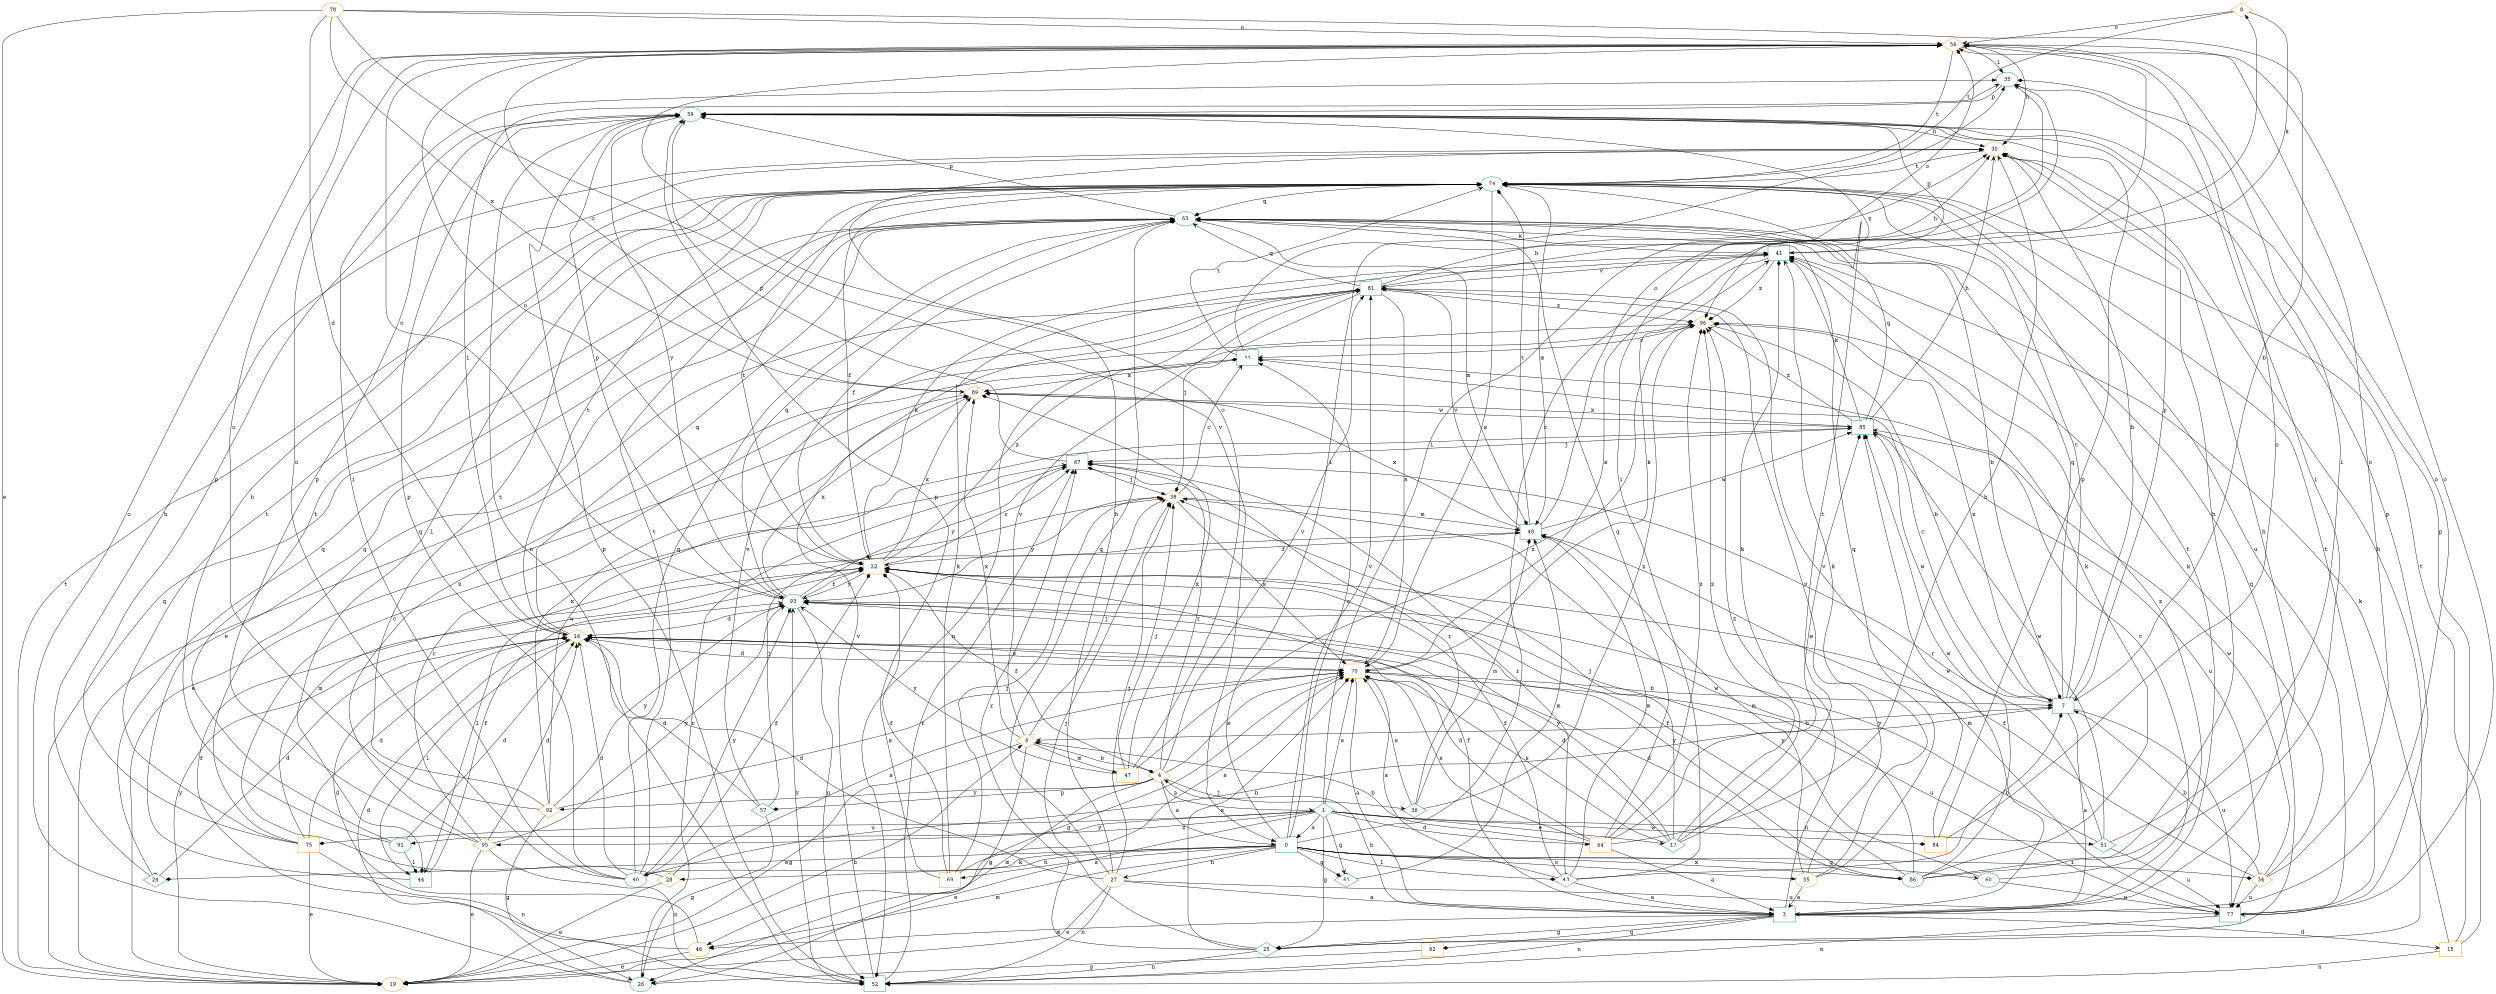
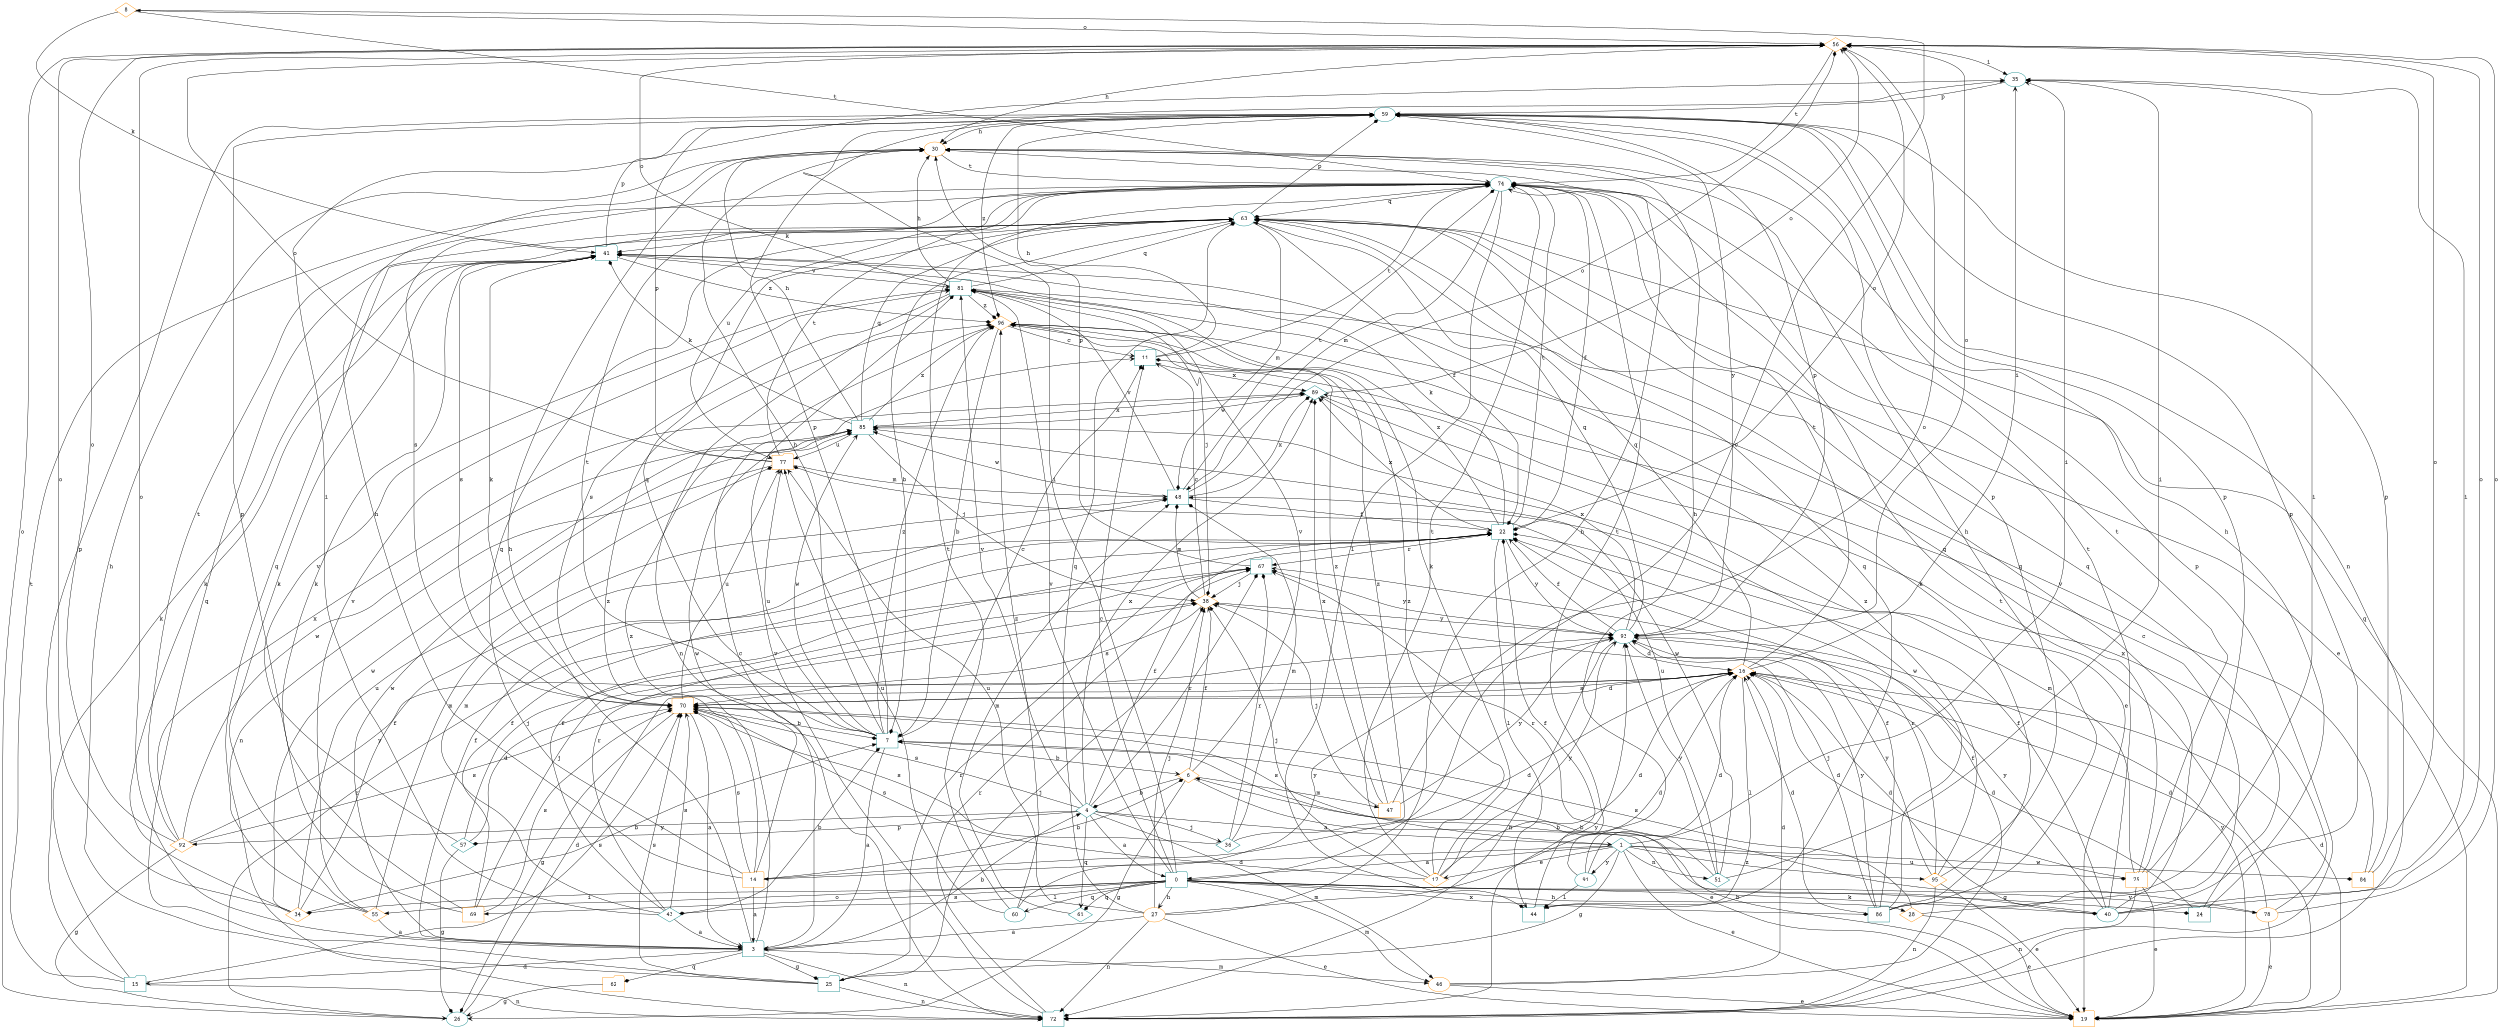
(940, 167) -> (1316, 166)
(1003, 202) -> (1585, 339)
(971, 337) -> (1747, 889)
(975, 393) -> (1315, 393)
(2130, 431) -> (758, 392)
(1472, 446) -> (1013, 551)
(2147, 488) -> (930, 393)
(874, 567) -> (1502, 532)
(984, 574) -> (1144, 577)
(1106, 619) -> (1206, 689)
(1716, 689) -> (1828, 758)
(539, 747) -> (2243, 778)
(725, 750) -> (1948, 721)
(1160, 776) -> (1087, 810)
(1335, 843) -> (1084, 863)
(1600, 845) -> (753, 880)
(1673, 845) -> (1435, 880)
(155, 880) -> (2200, 915)
(1806, 880) -> (375, 915)
(1913, 880) -> (1879, 915)
(2230, 915) -> (783, 462)
none -> (458, 927)
(1266, 950) -> (829, 984)
(2450, 950) -> (135, 984)
(393, 984) -> (2084, 1019)
(875, 984) -> (1053, 1019)
